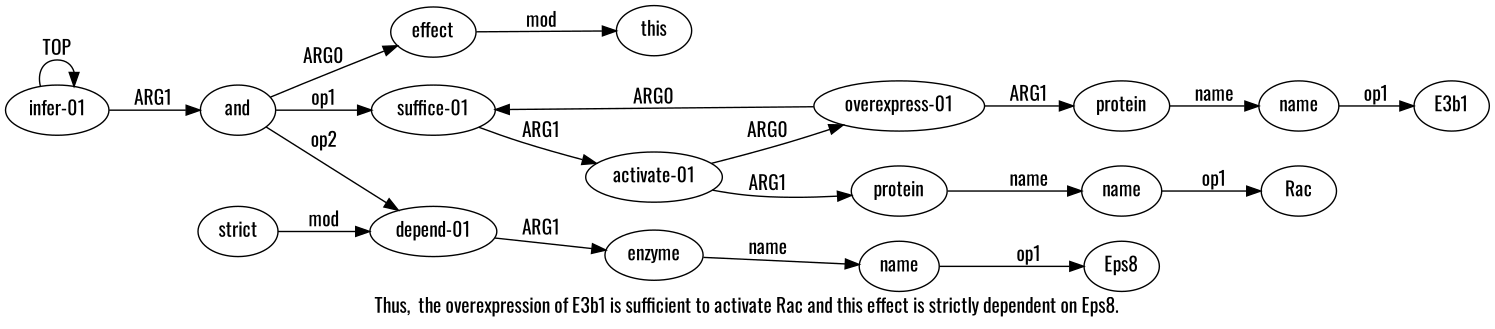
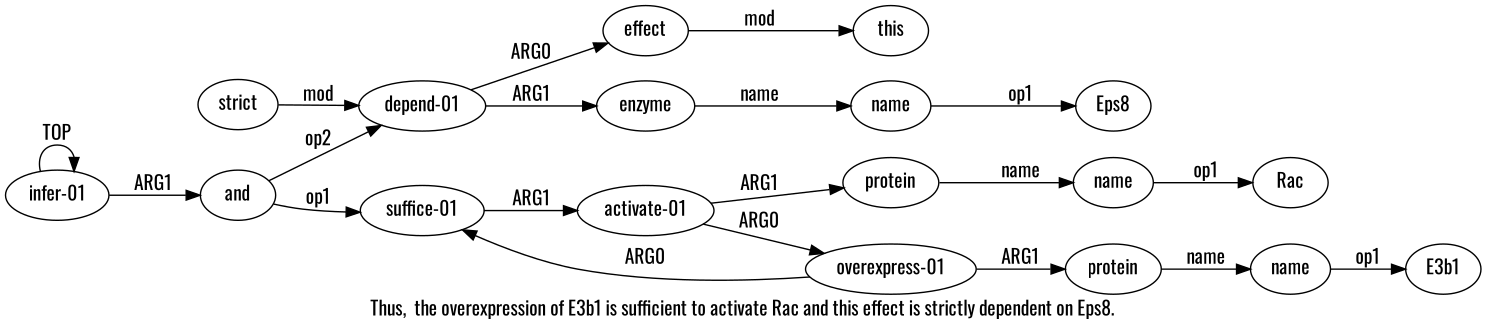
(327, 74) -> (533, 69)
